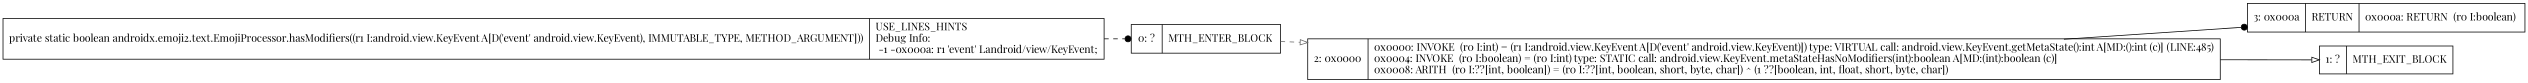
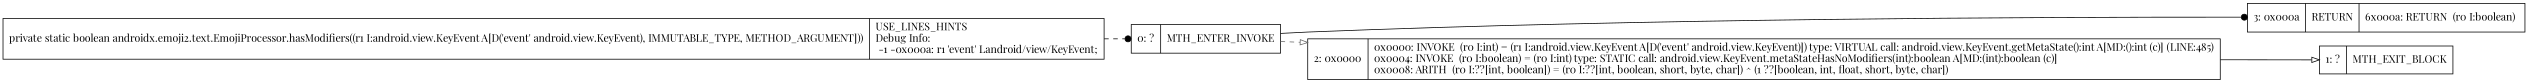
(2442, 17) -> (2442, 17)
(2153, 33) -> (1761, 20)
(1221, 38) -> (1221, 38)
